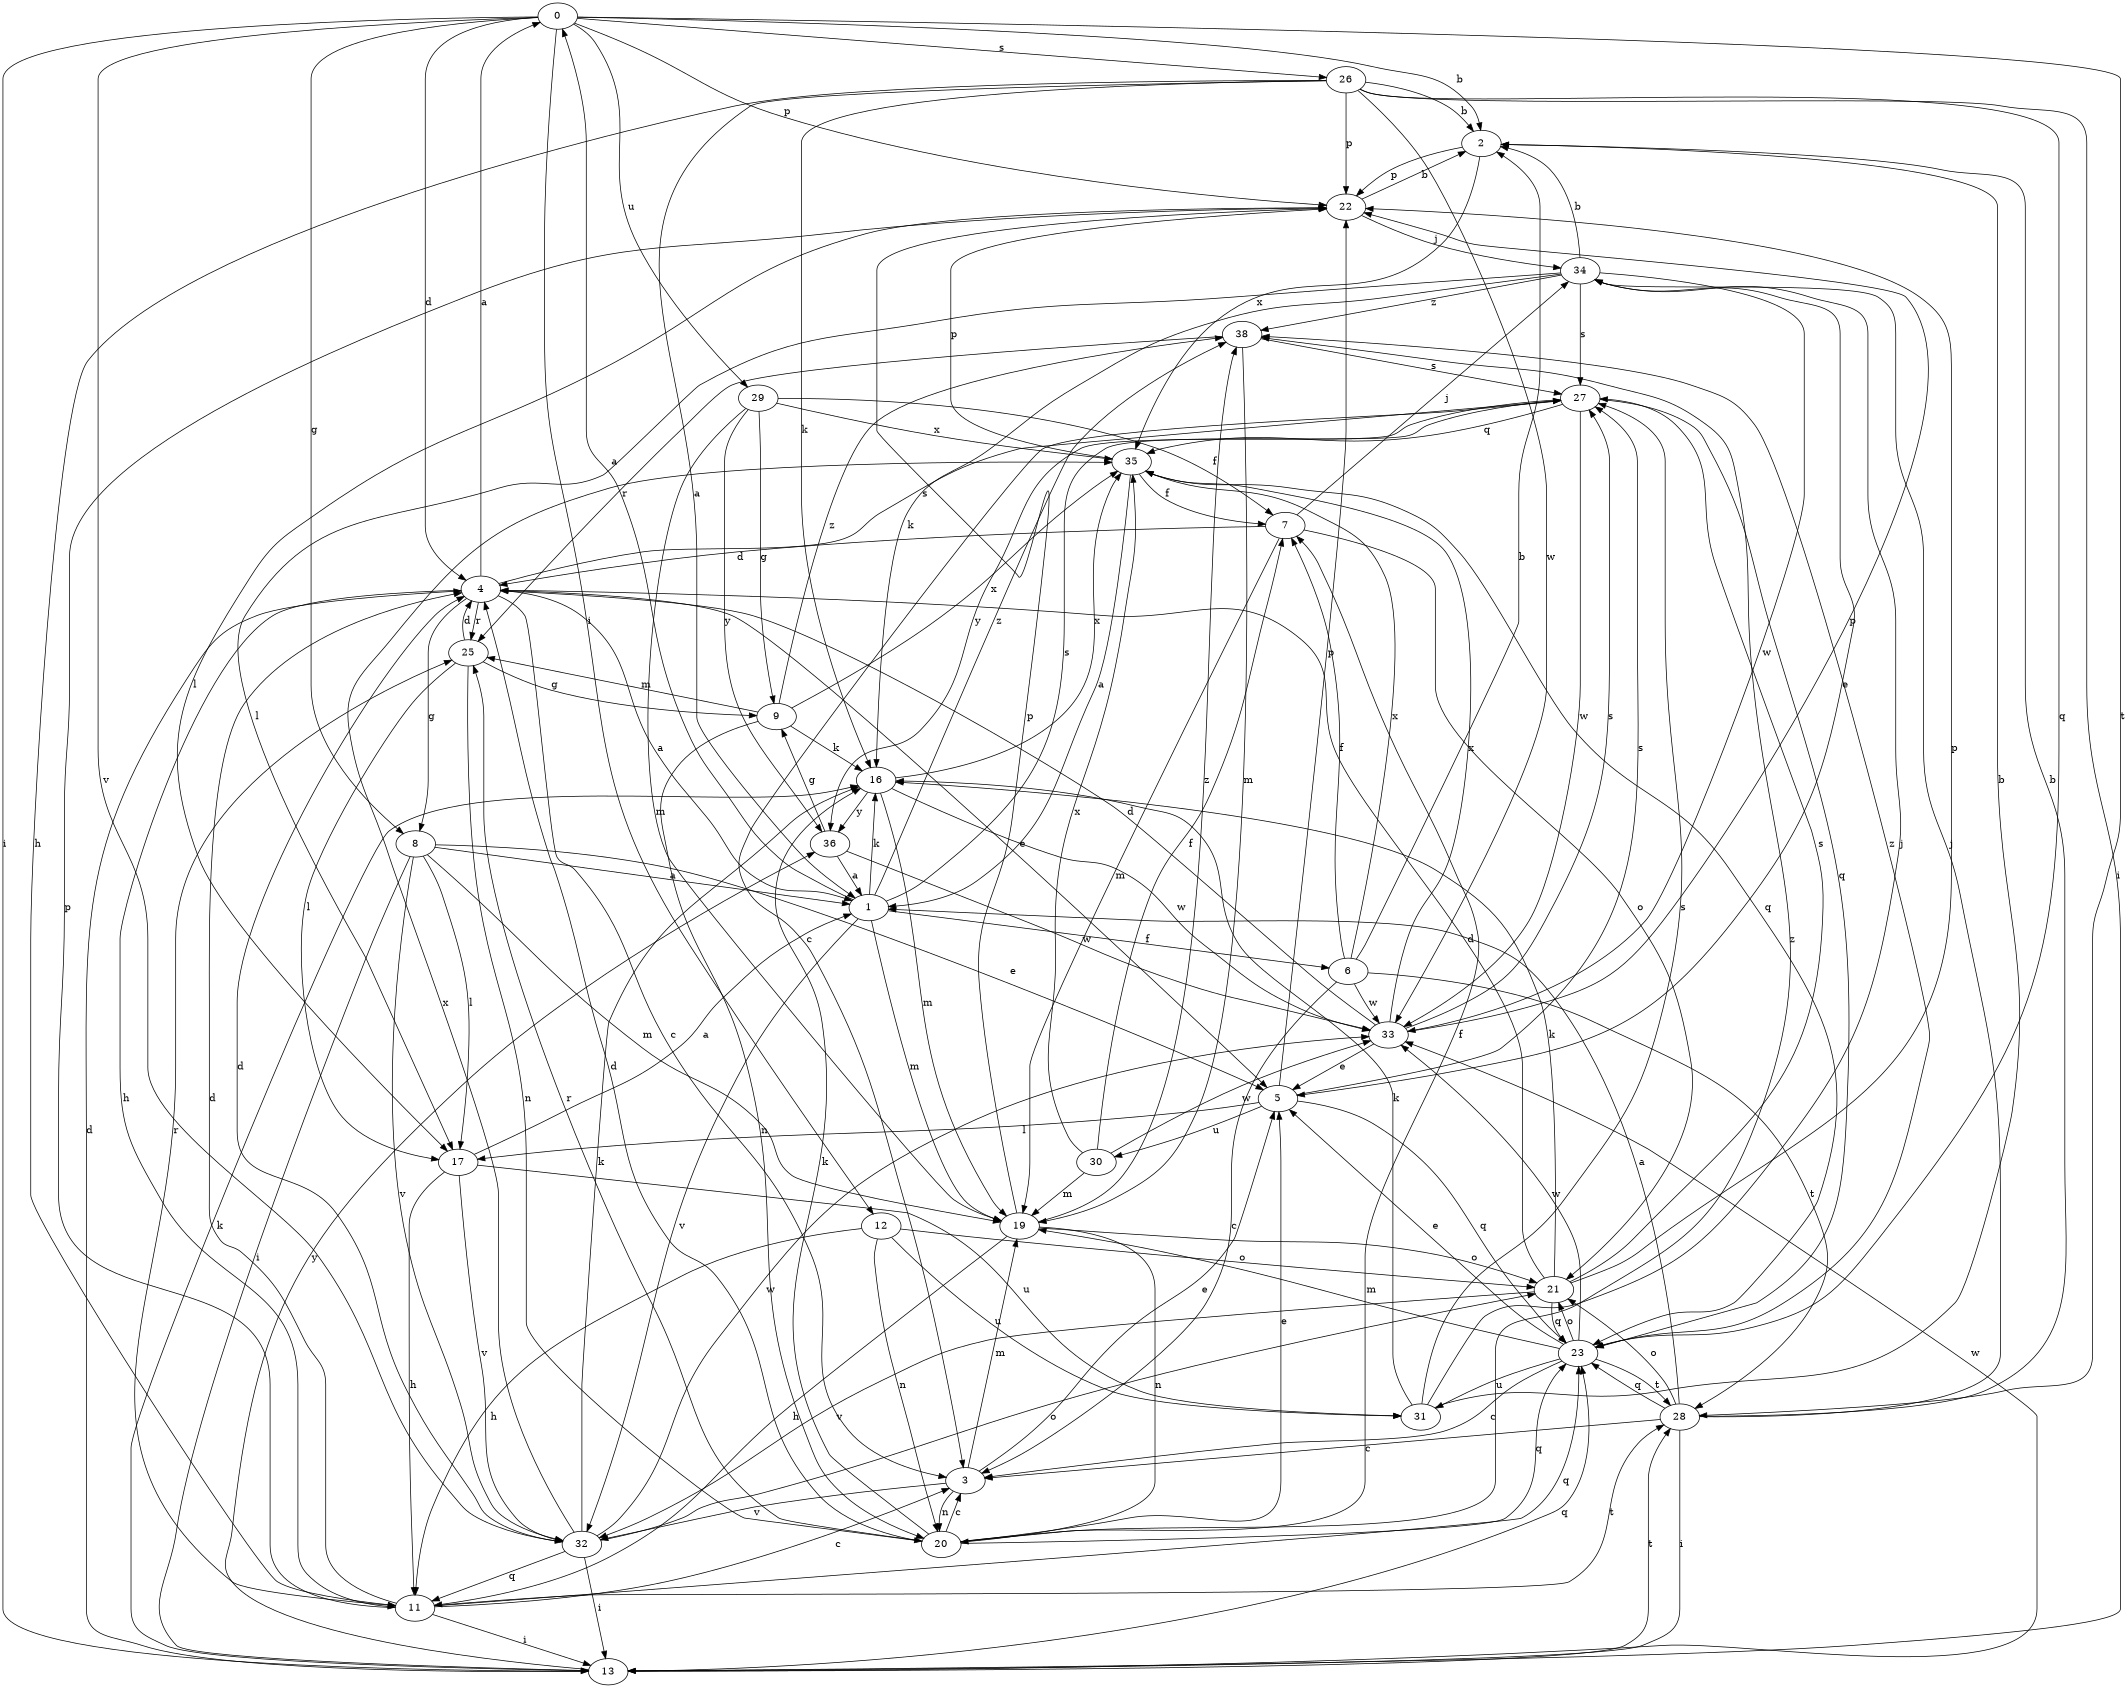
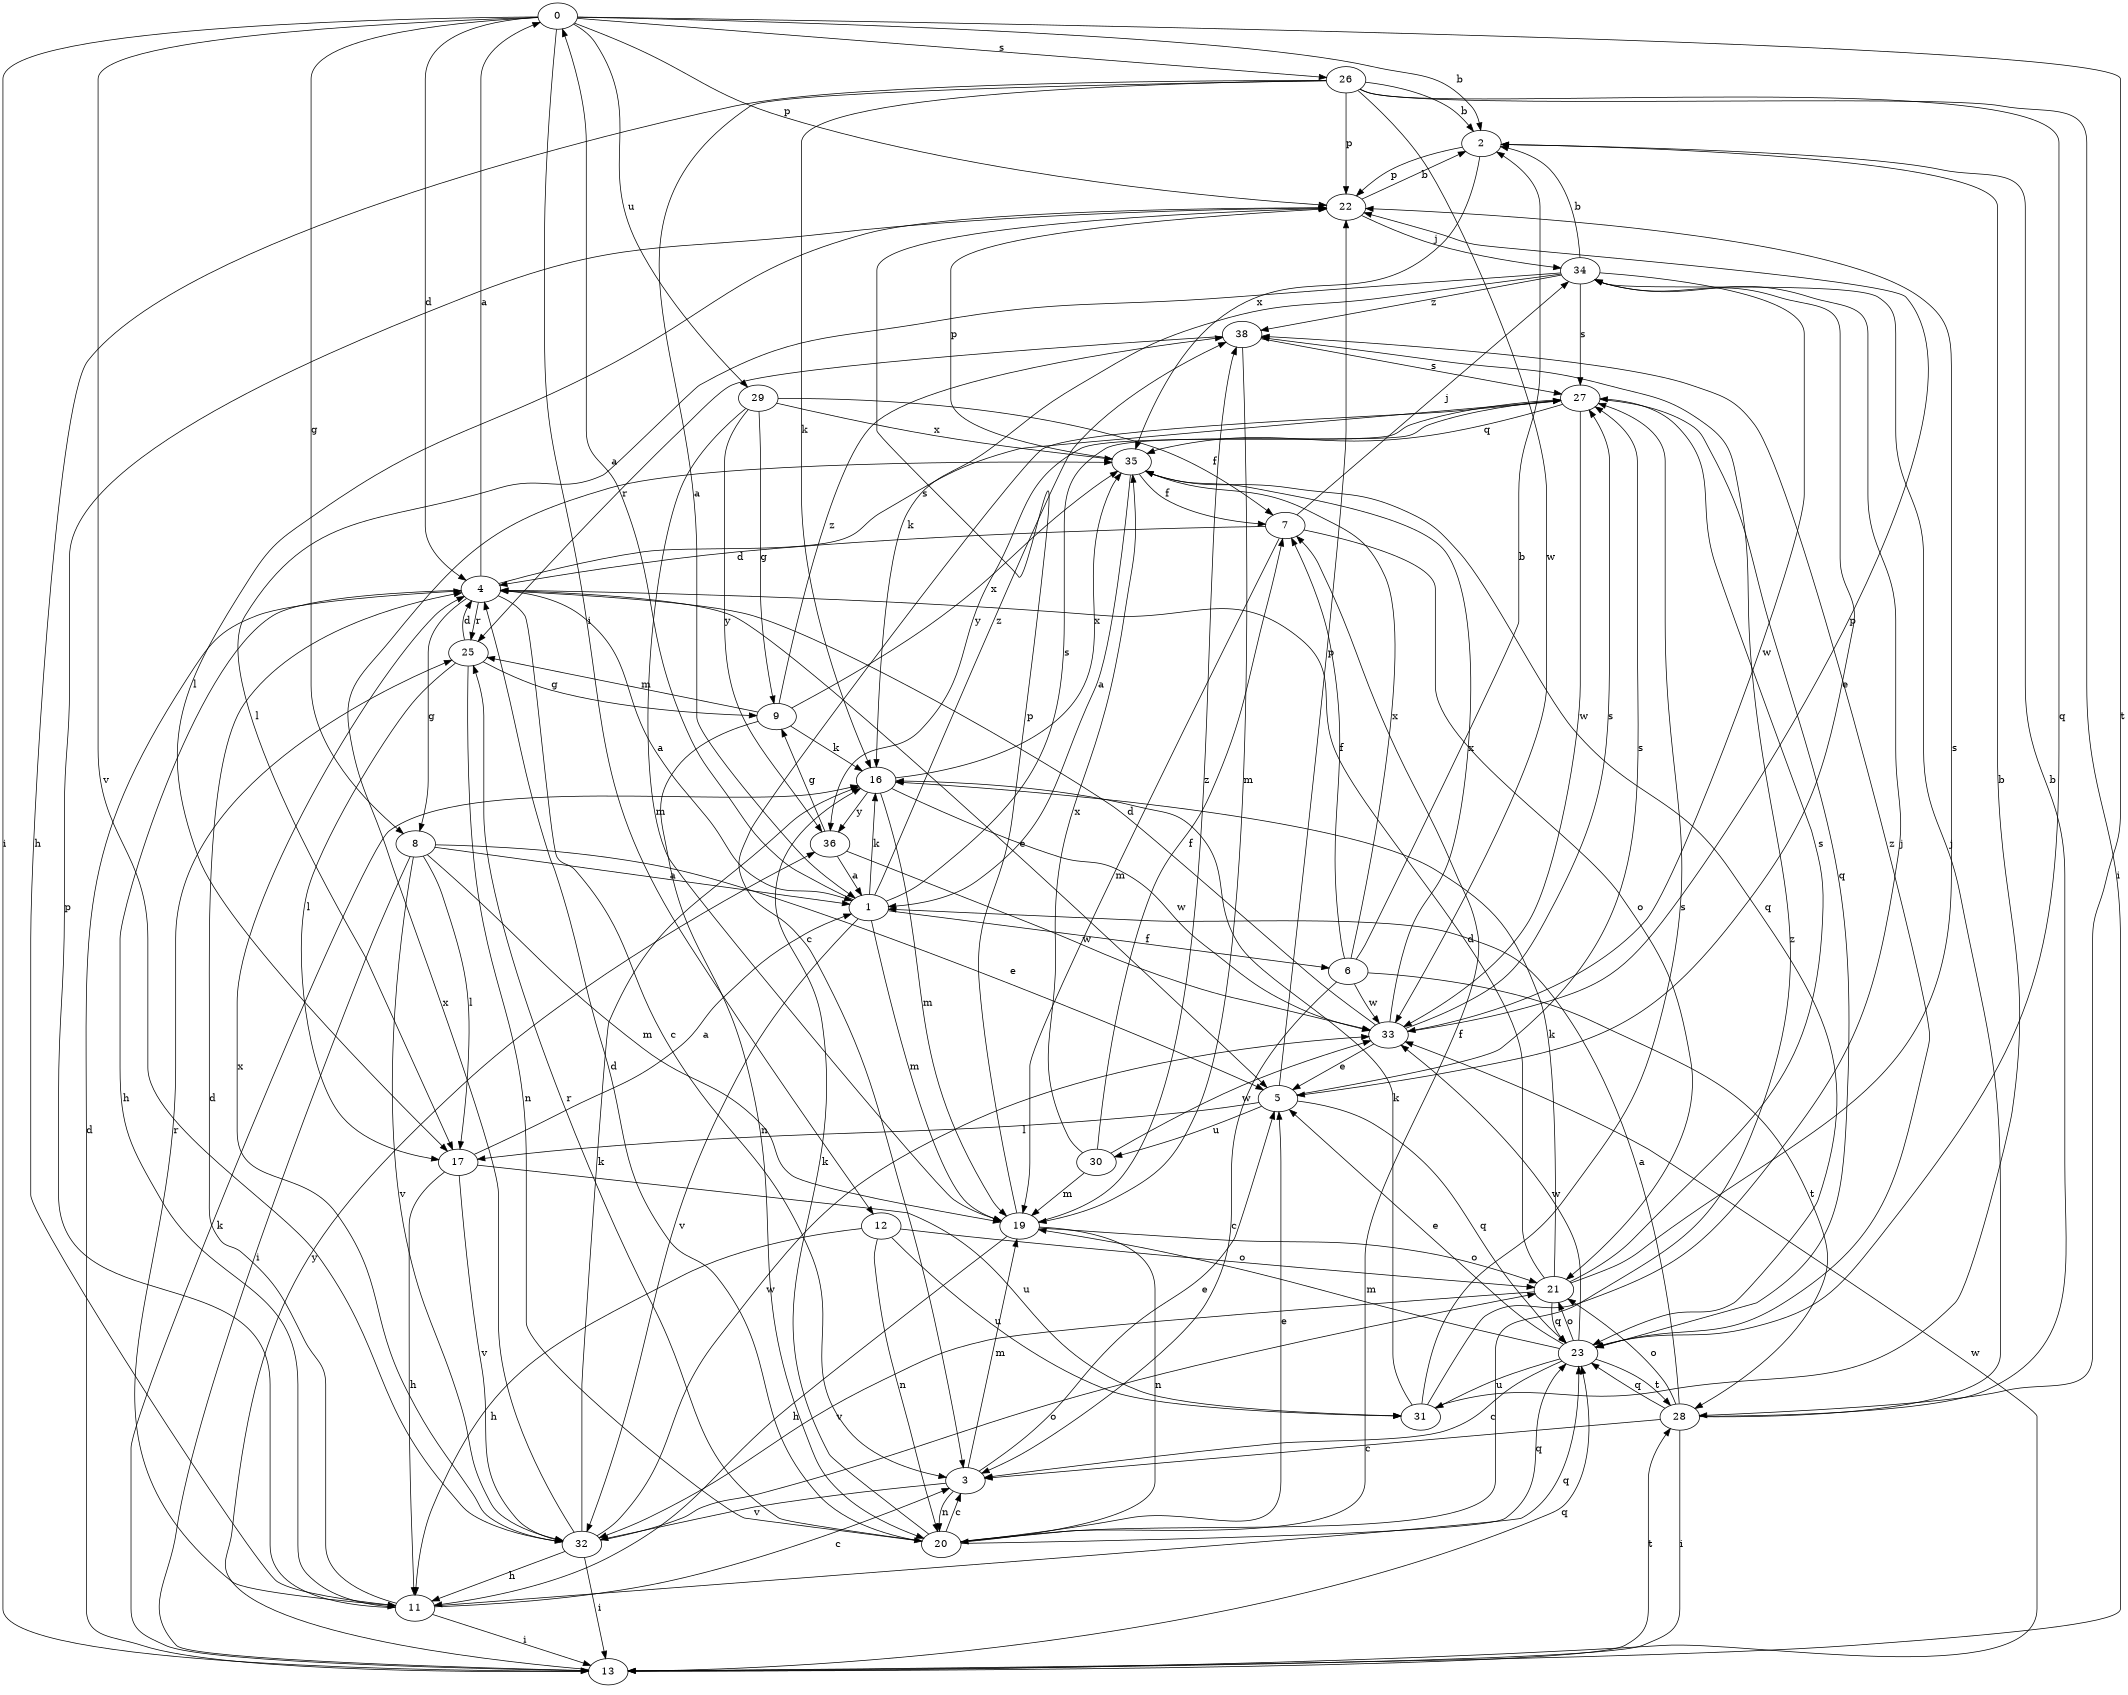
(1955, 748) -> (1955, 748)
(241, 1067) -> (241, 1067)
(512, 1576) -> (512, 1576)
(1094, 1593) -> none
